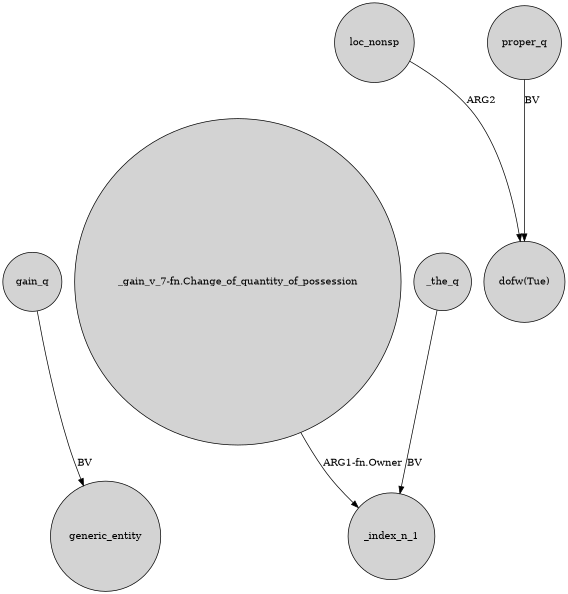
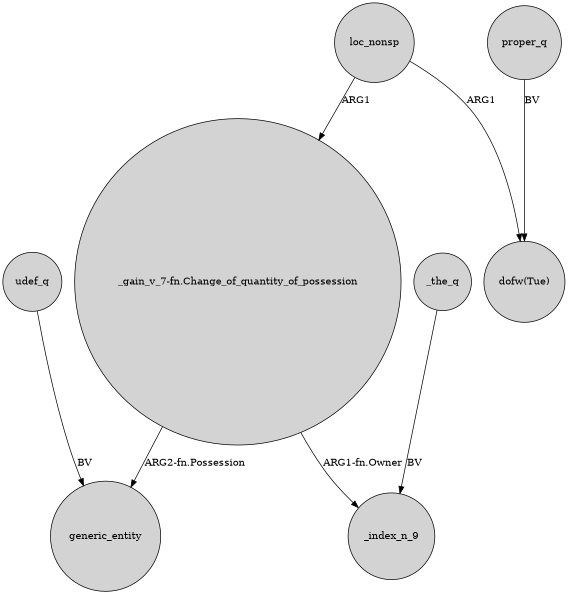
(481, 101) -> (481, 101)
none -> (339, 106)
(32, 282) -> (32, 282)
none -> (148, 454)
(391, 536) -> (391, 536)
